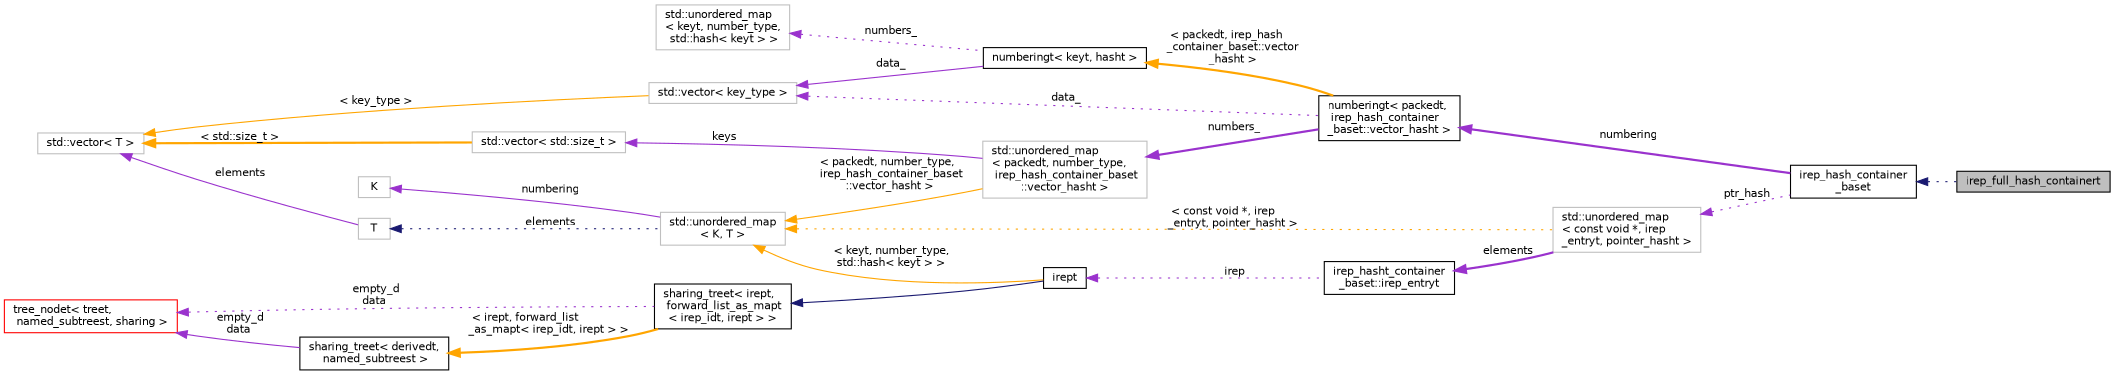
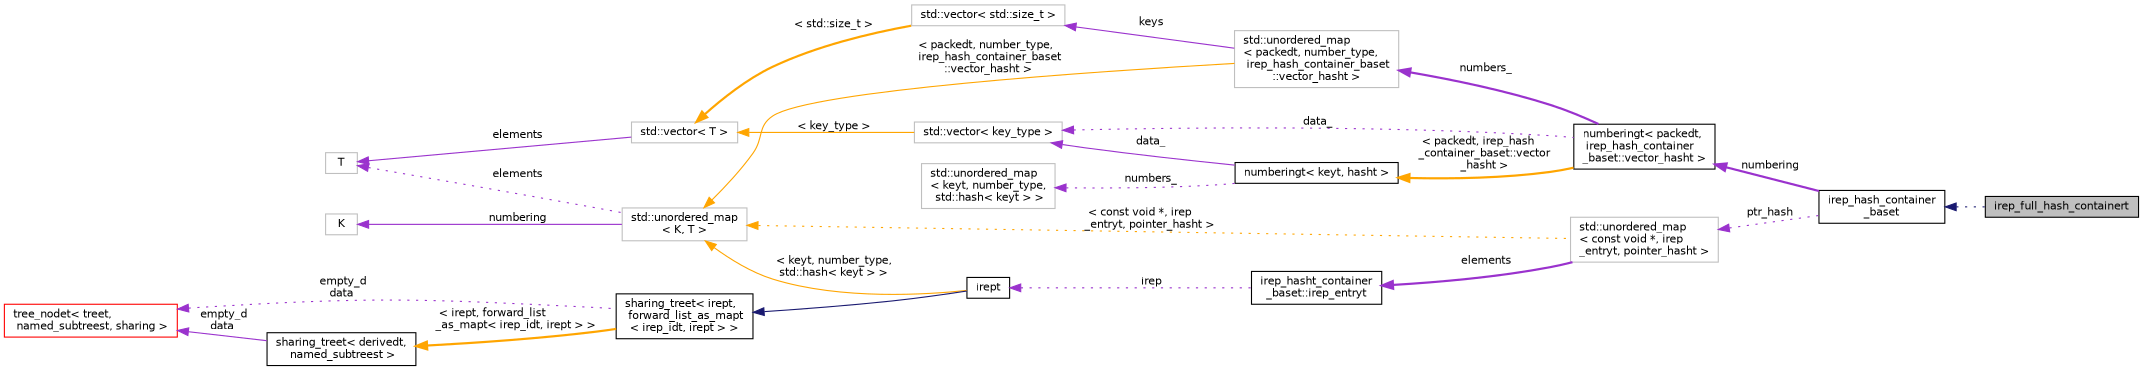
(244, 194) -> (500, 149)
(531, 229) -> (495, 190)
